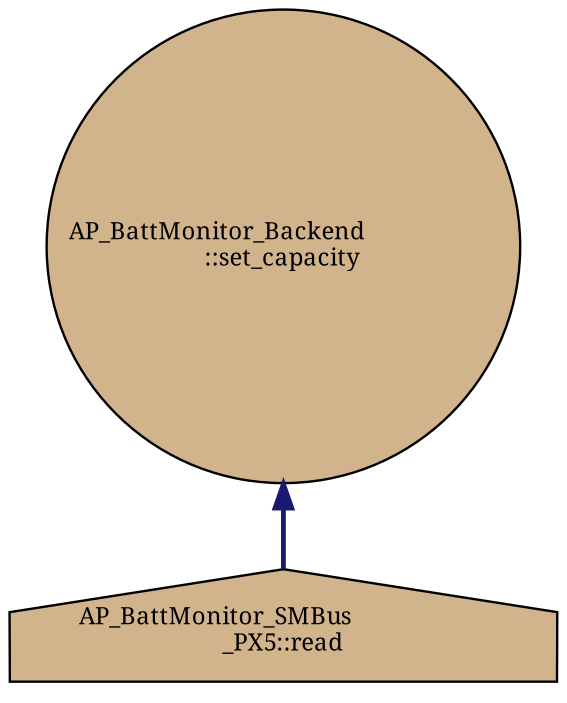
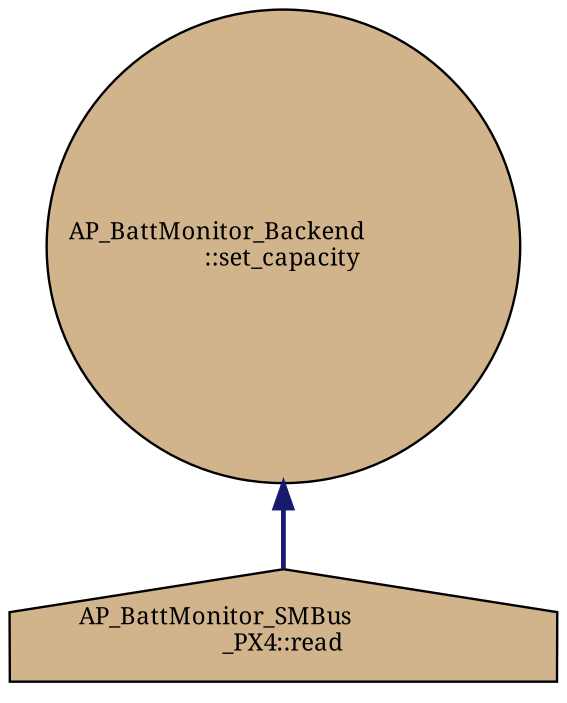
(283, 631) -> (283, 631)
